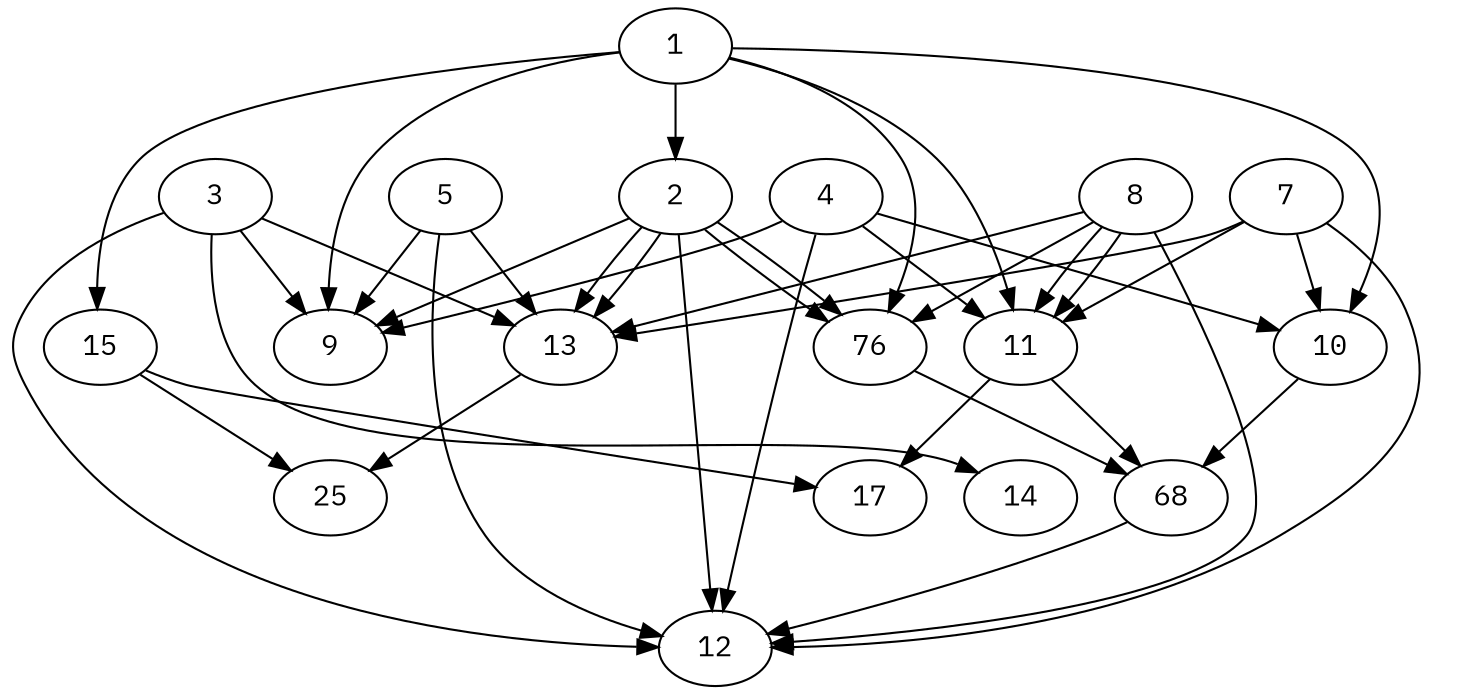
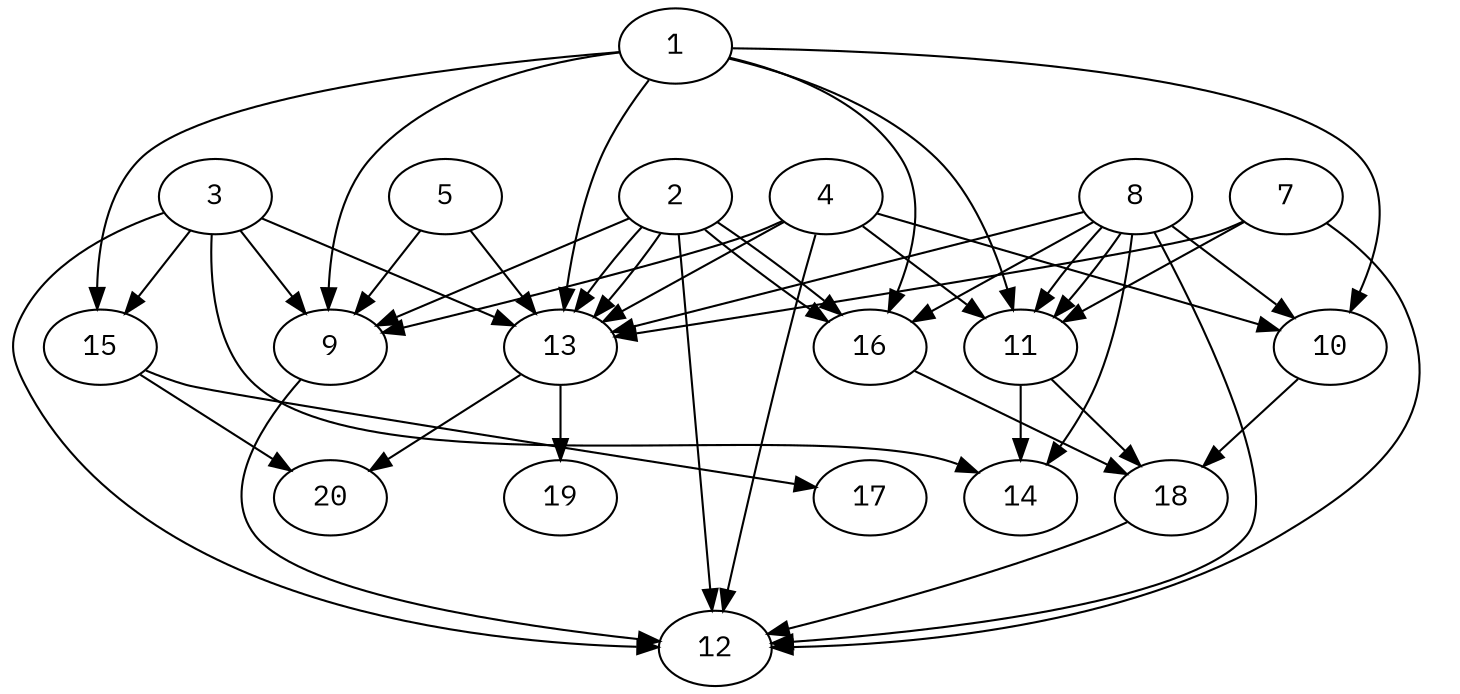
(676, 111) -> (593, 178)
(1305, 262) -> (1224, 265)
none -> (164, 264)
none -> (703, 267)
none -> (1110, 345)
(870, 347) -> (870, 347)
(953, 415) -> (1021, 408)
(457, 480) -> (355, 587)
(330, 498) -> (330, 498)
none -> (561, 498)
(1171, 498) -> (1171, 498)
